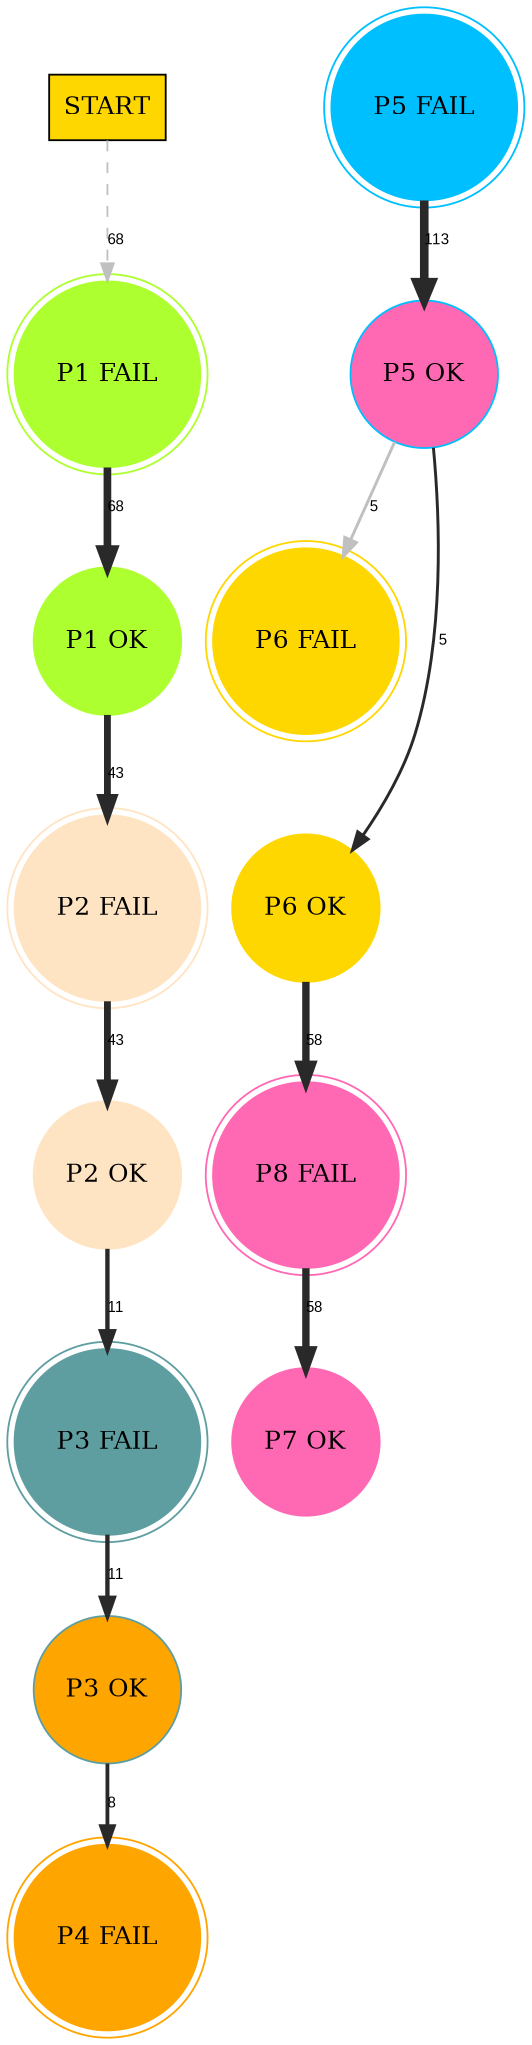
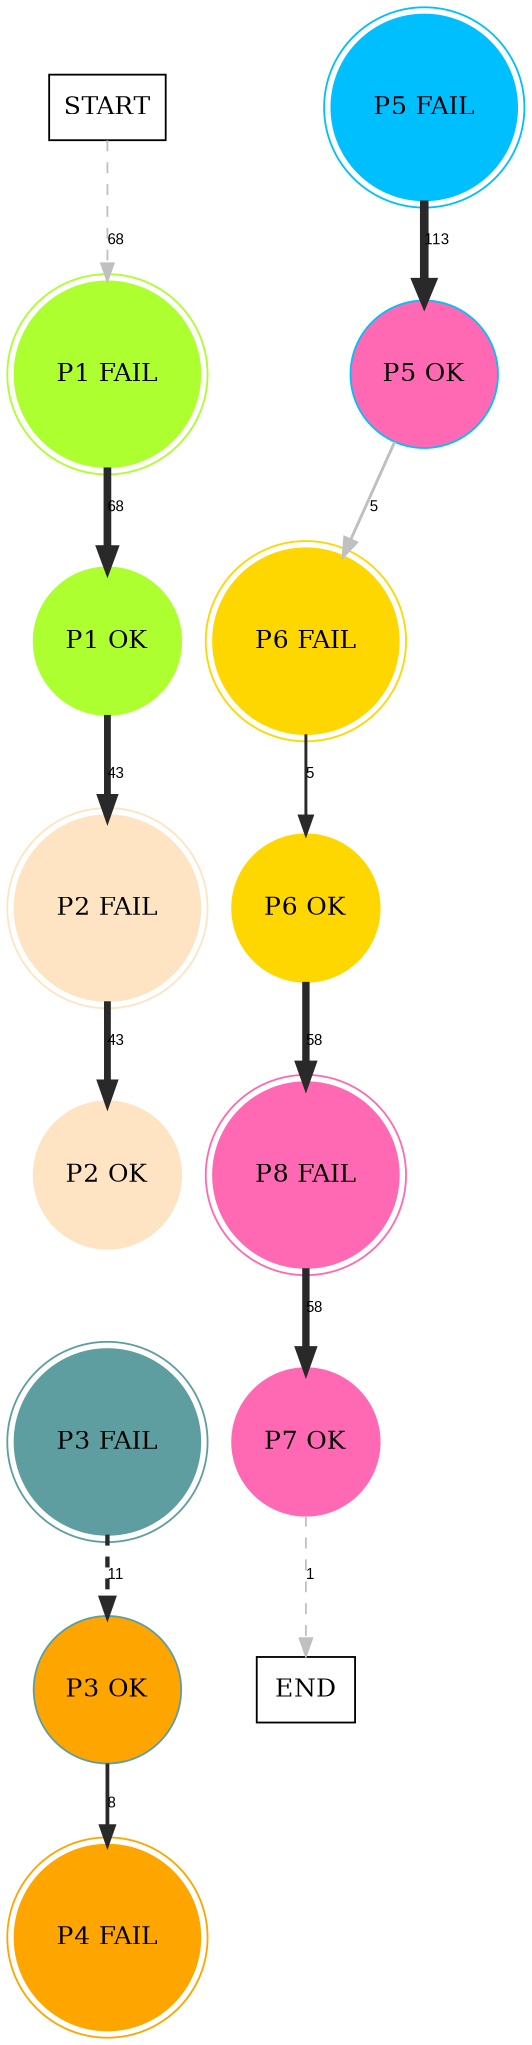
(107, 107) -> (107, 107)
(432, 649) -> (306, 775)
(107, 1290) -> none
(107, 1566) -> (107, 1566)
none -> (306, 1690)
